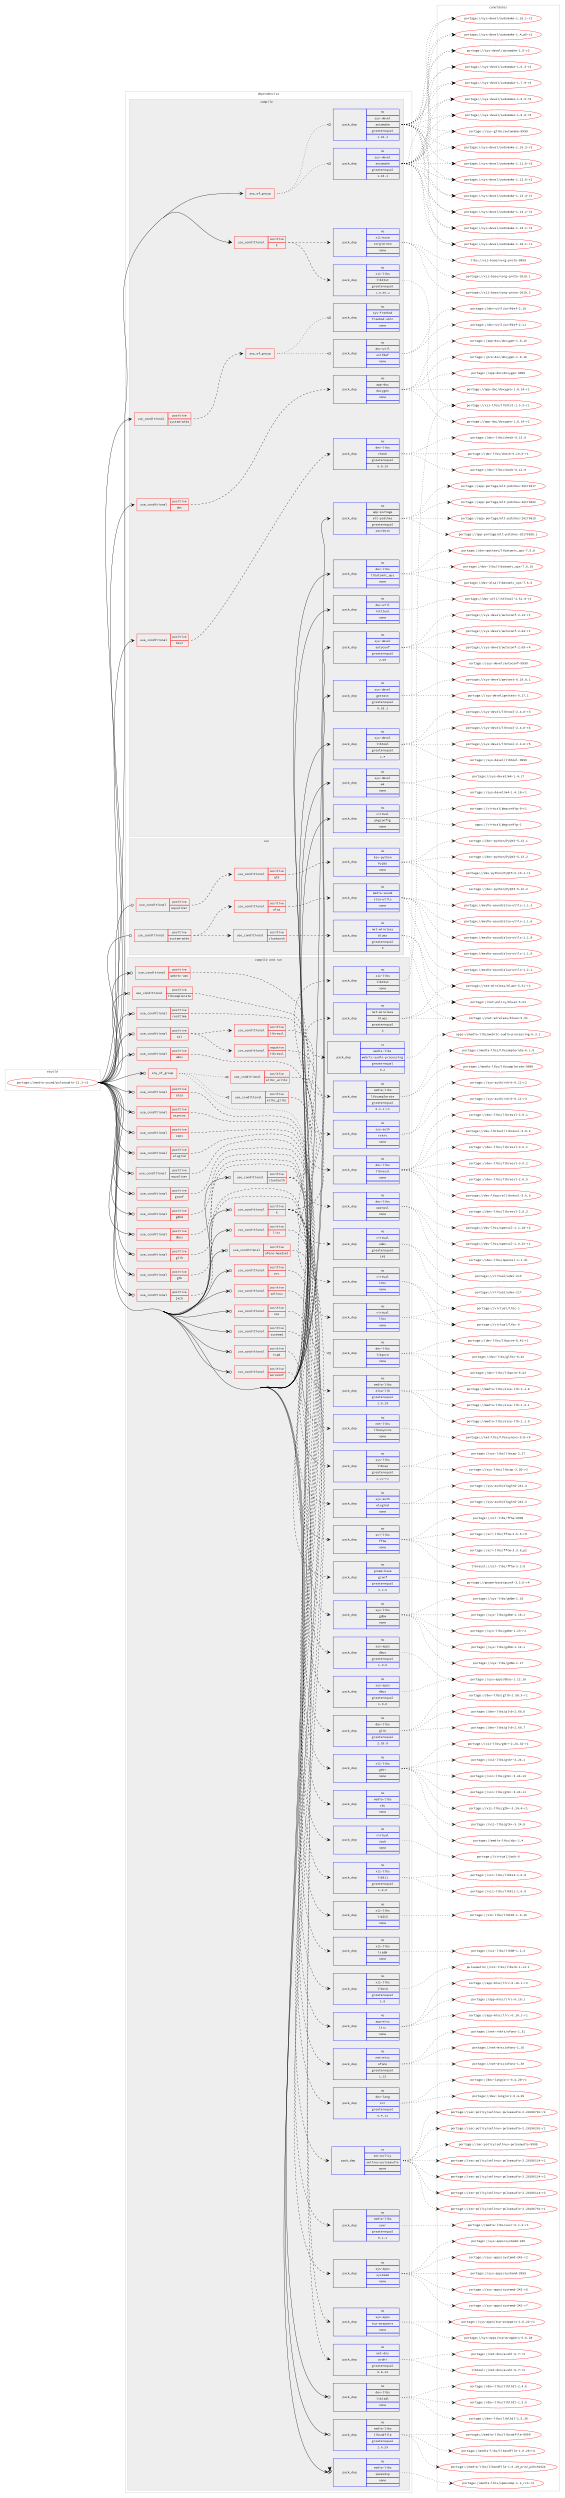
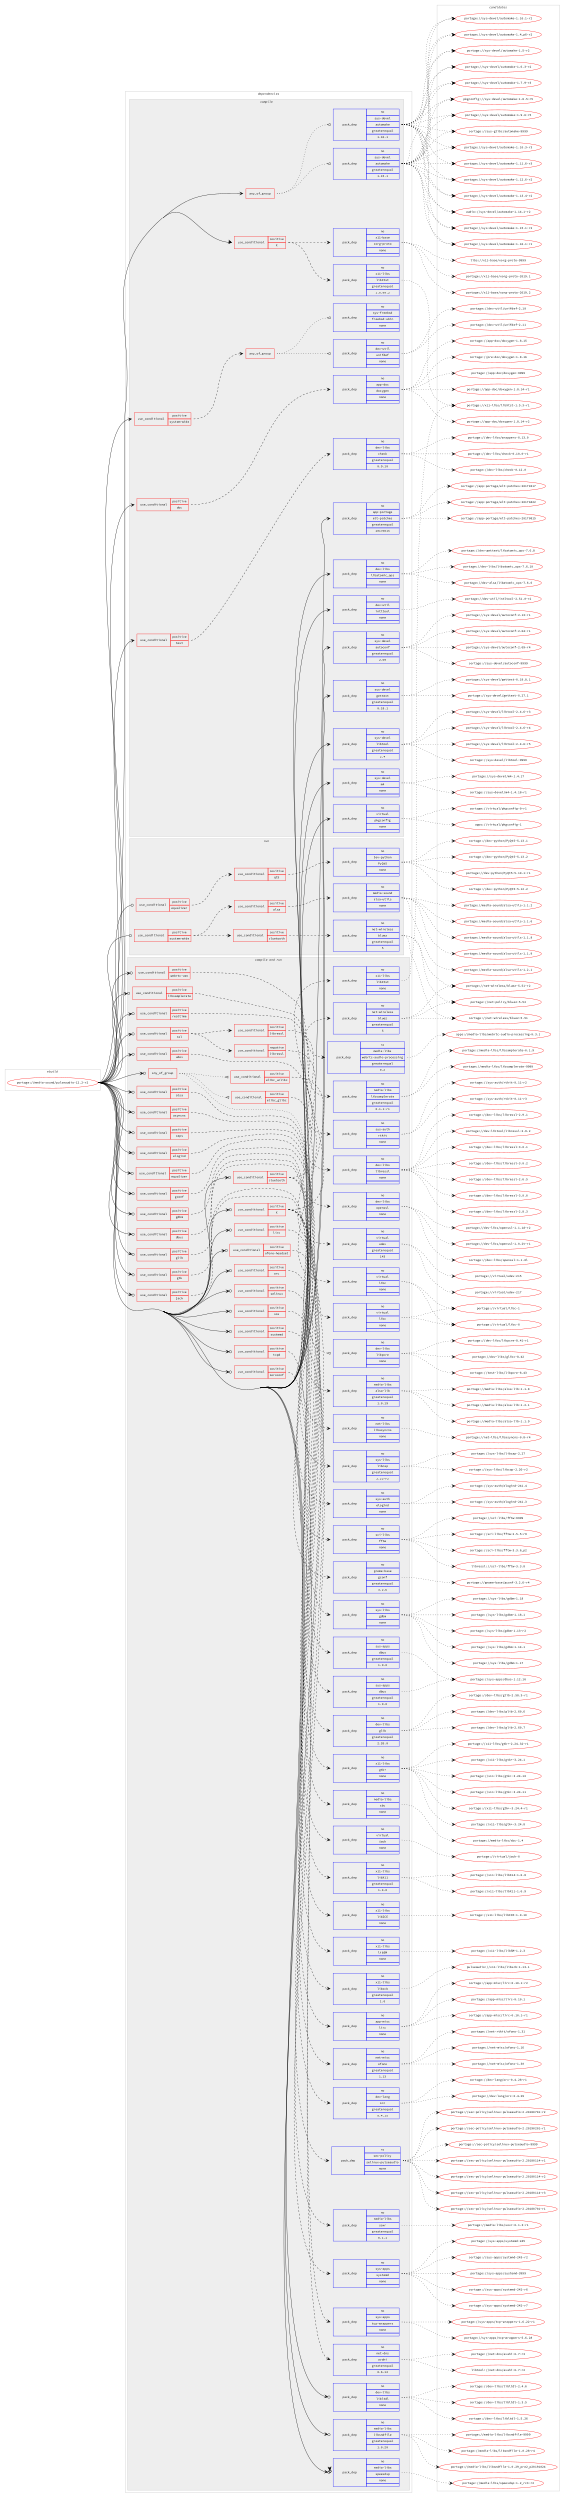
(498, 99) -> (498, 99)
(498, 212) -> (498, 212)
(498, 438) -> (498, 438)
(498, 535) -> none
(498, 1196) -> (498, 1196)
(498, 1373) -> (498, 1373)
